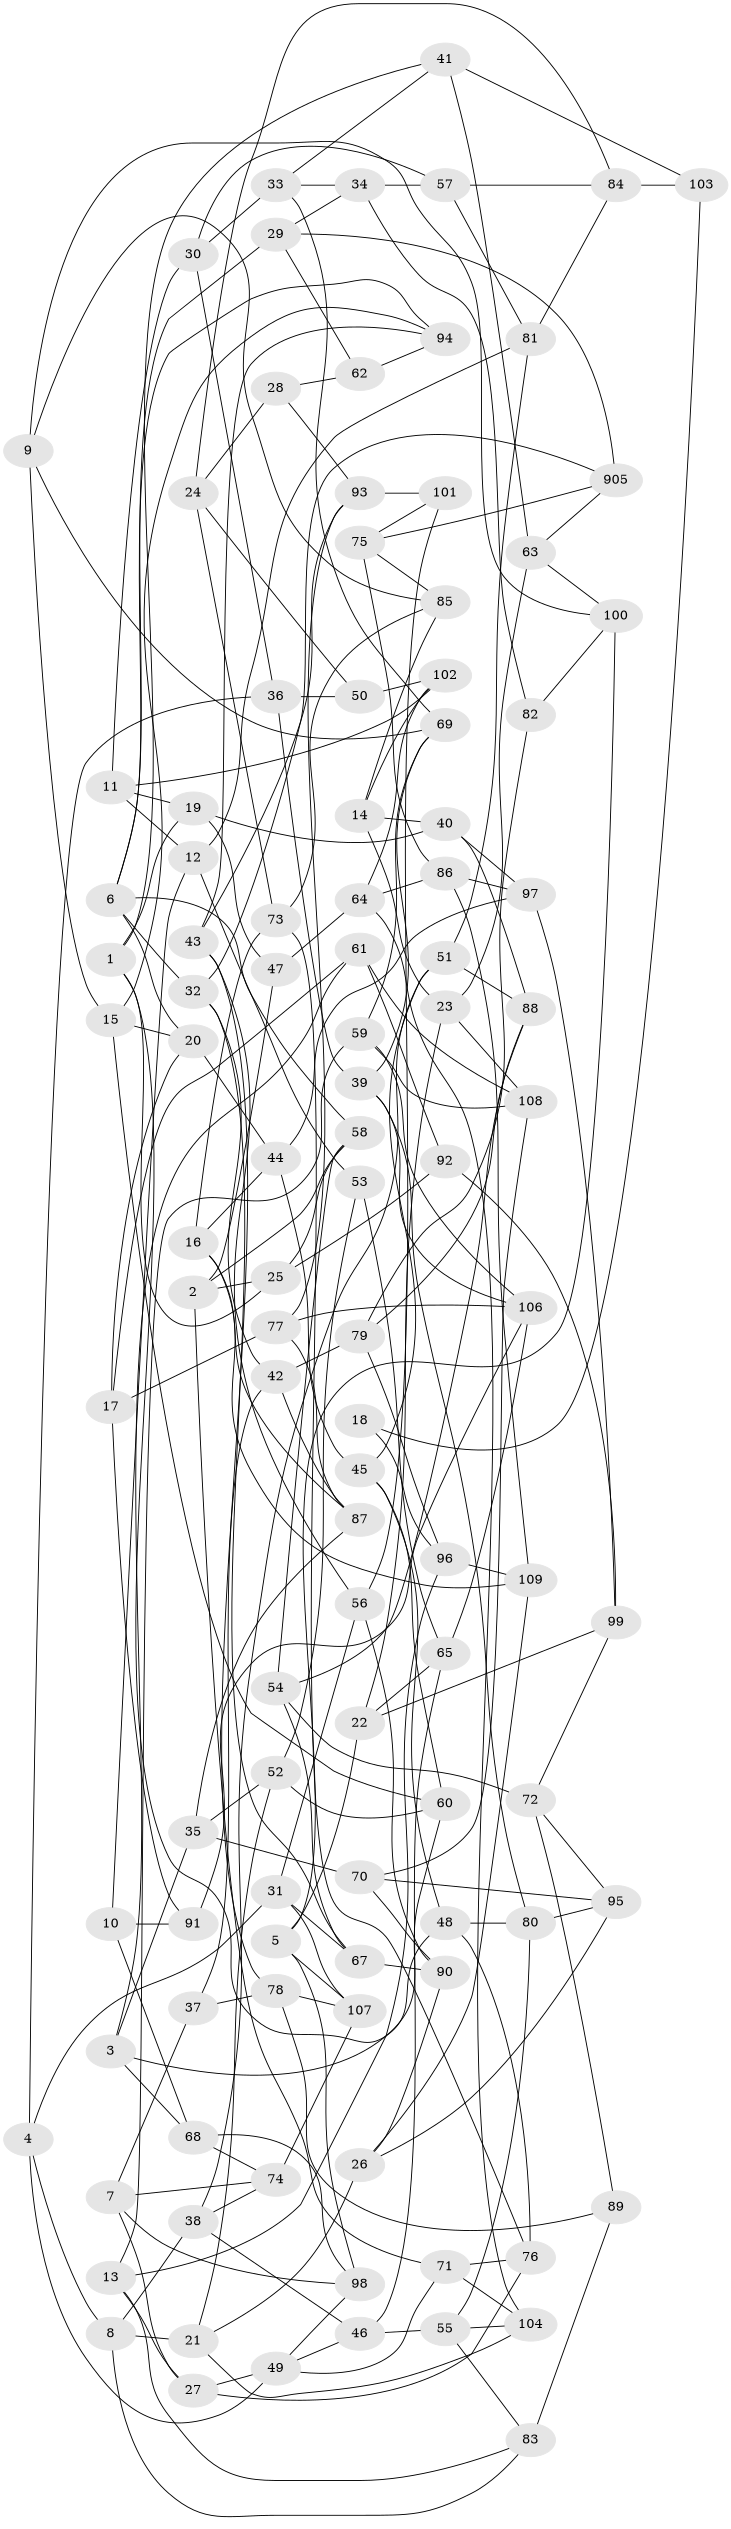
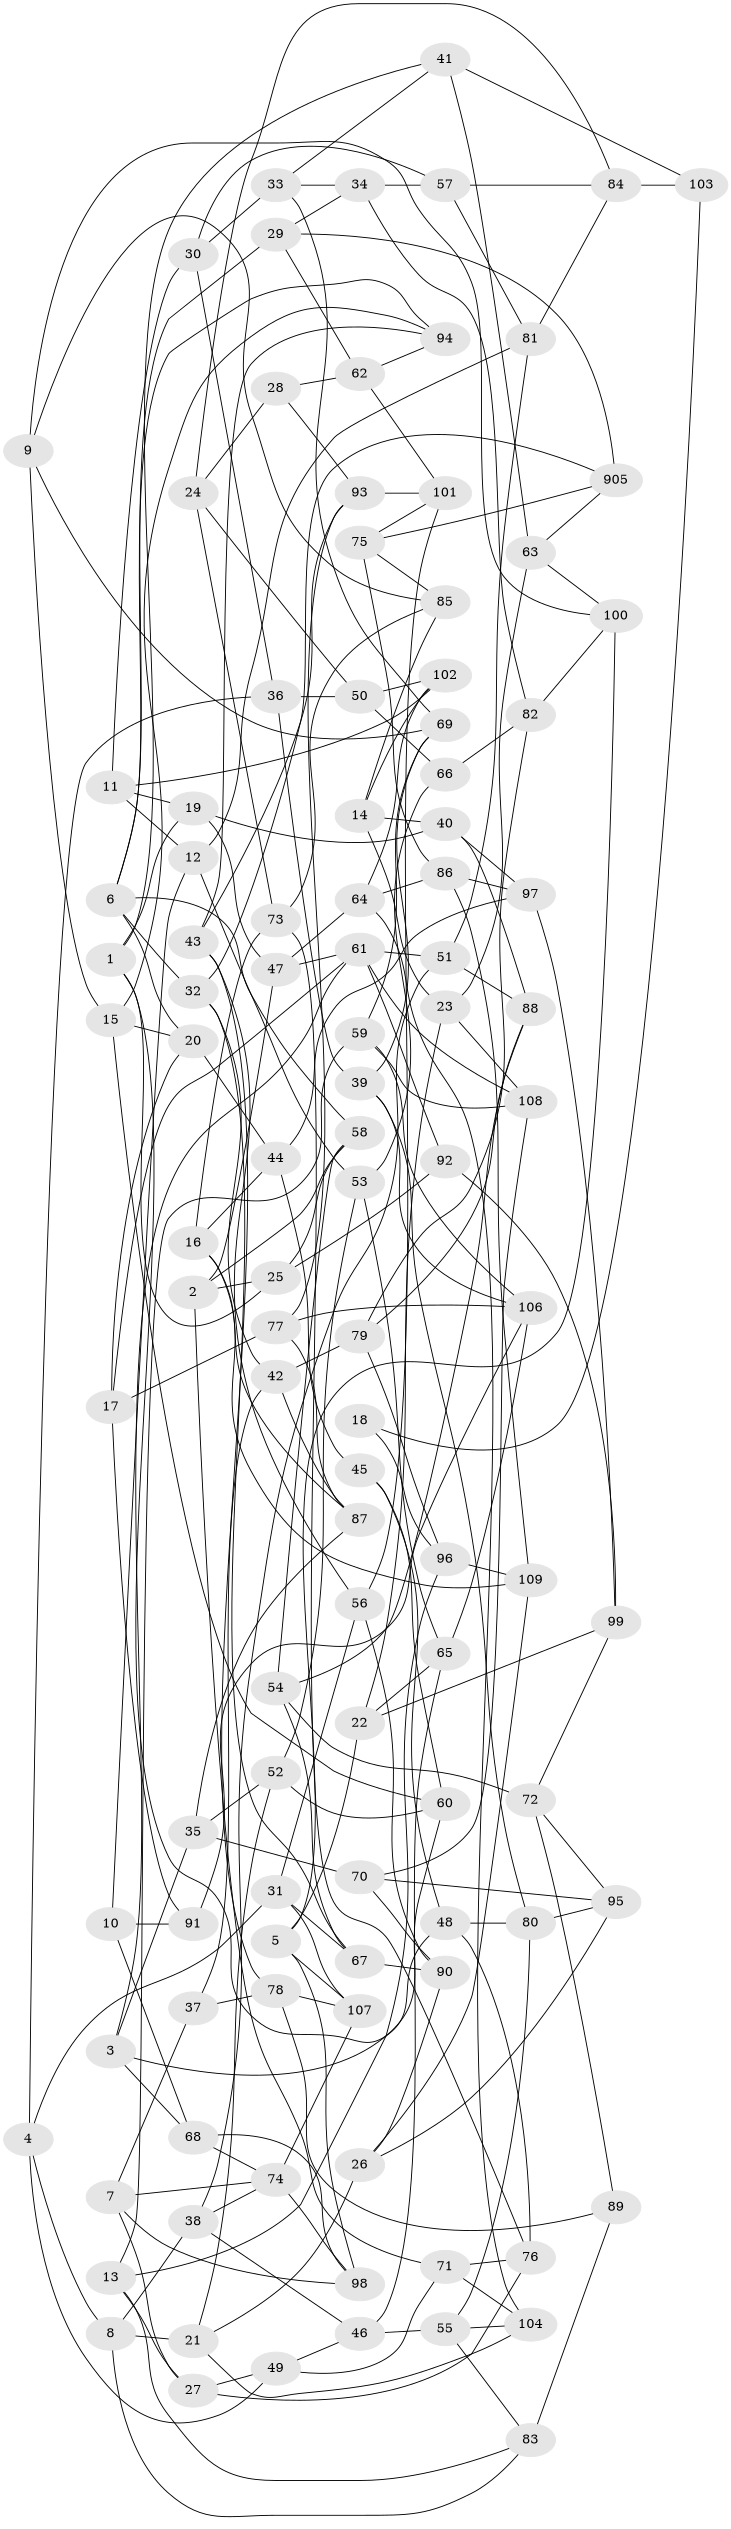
none -> (401, 431)
none -> (445, 775)
none -> (325, 958)
(415, 1314) -> (403, 954)
(317, 2326) -> (317, 2232)
